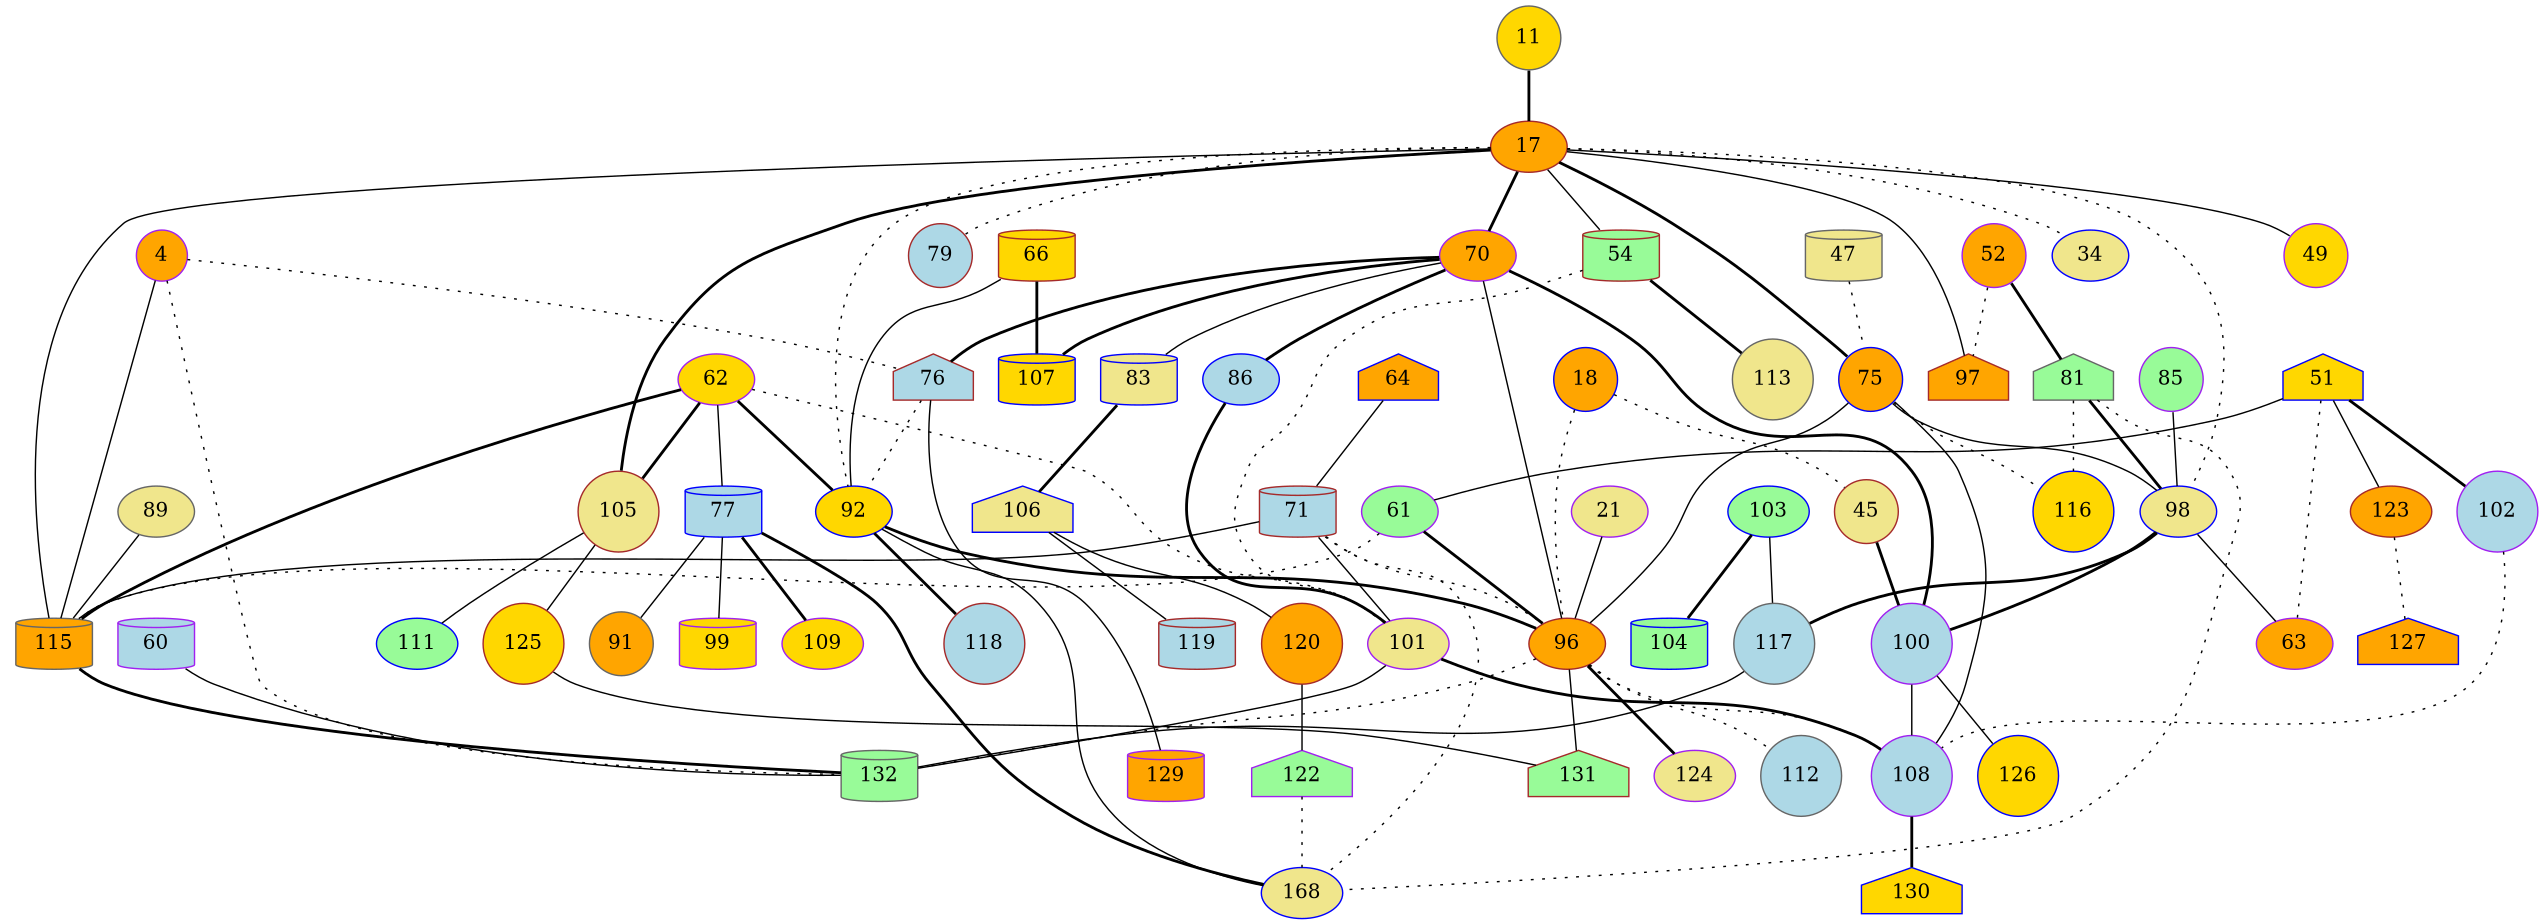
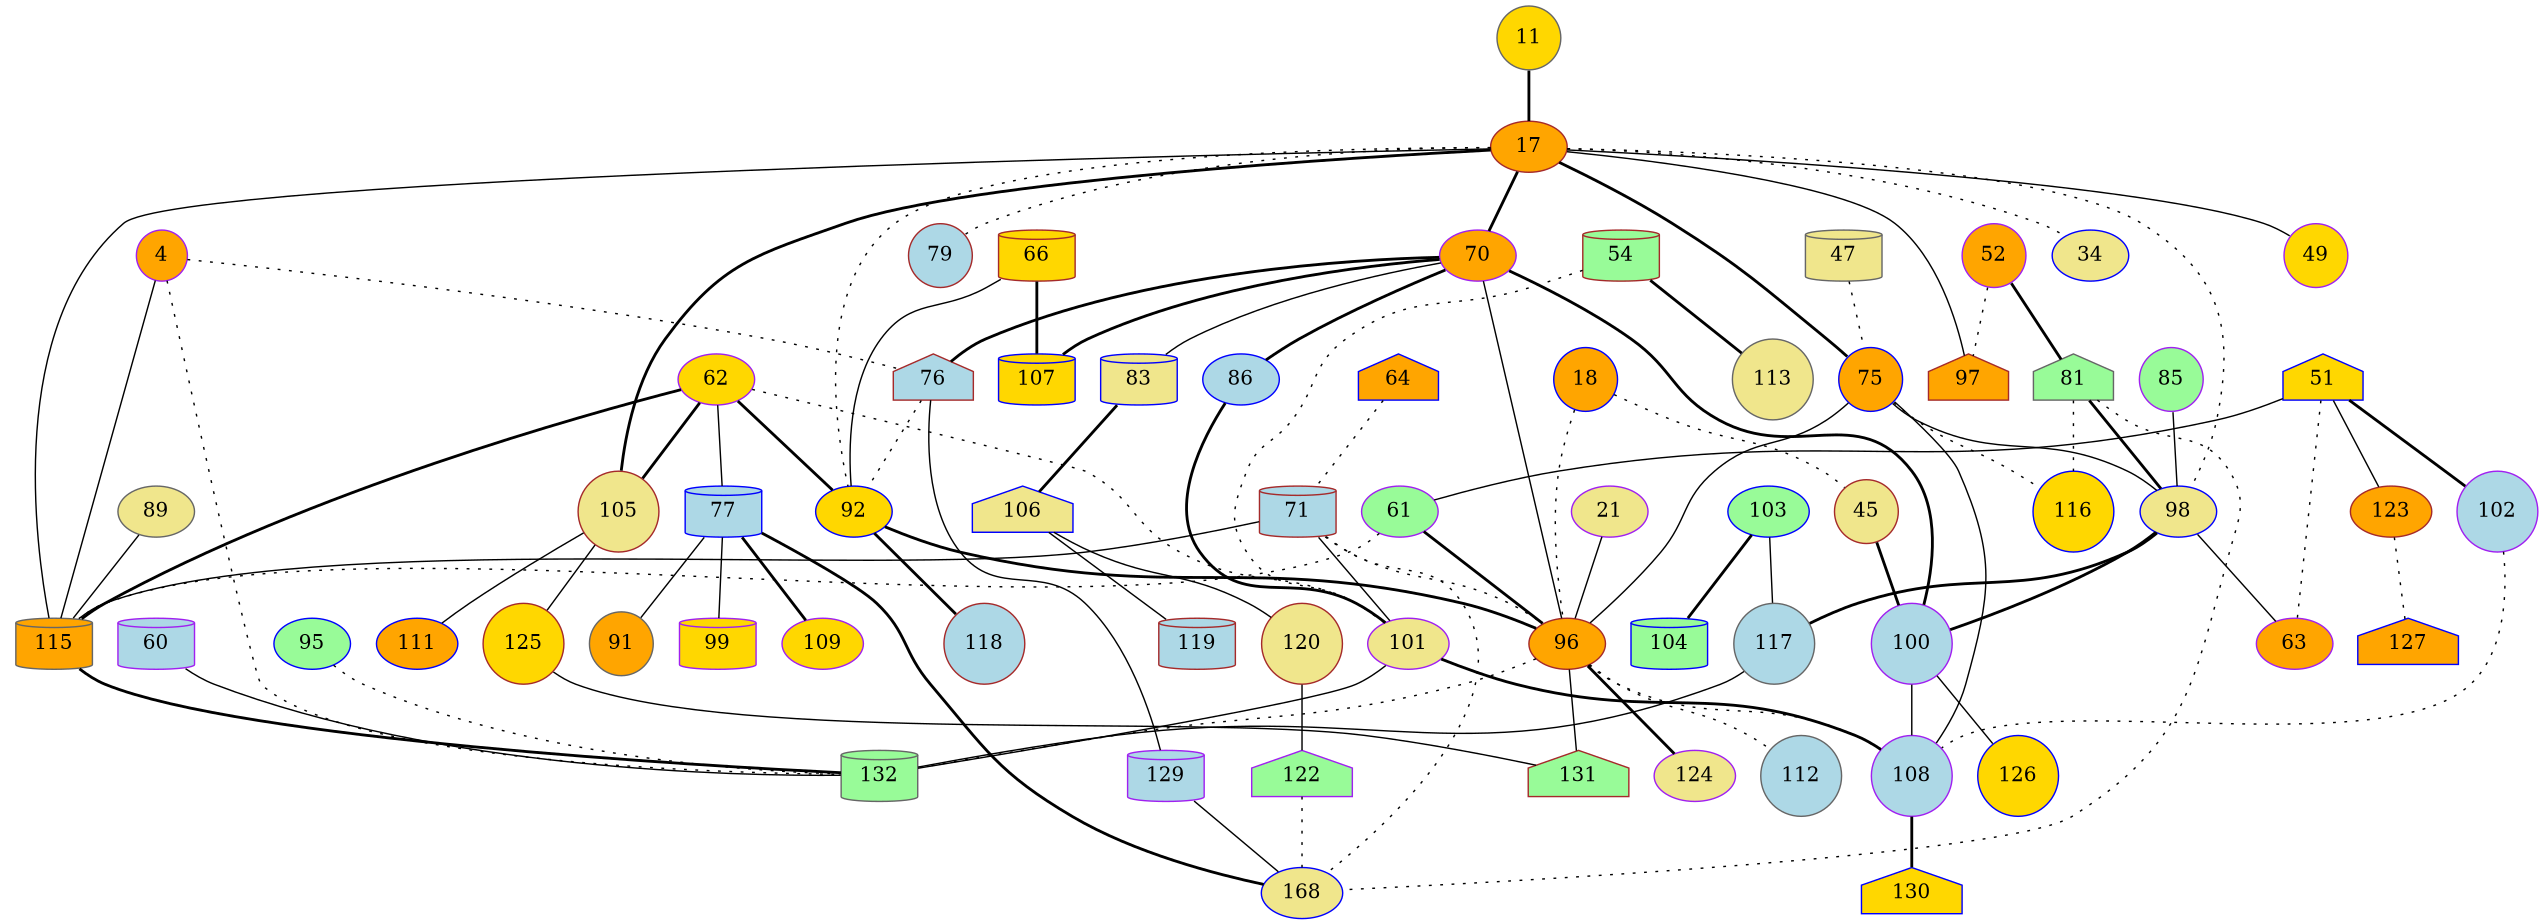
(1574, 200) -> none
(1350, 443) -> (1350, 443)
none -> (312, 644)
(417, 644) -> (417, 644)
(1302, 644) -> (1302, 644)
(1076, 706) -> (1236, 836)
(1166, 776) -> (1166, 776)
